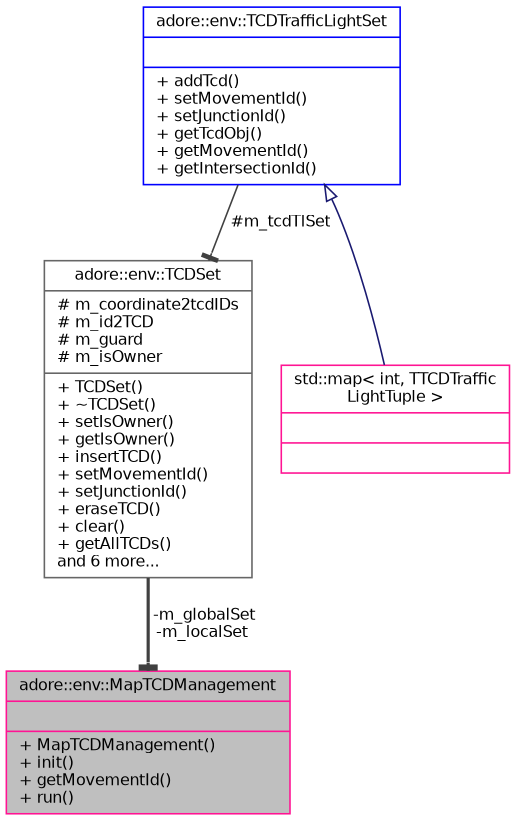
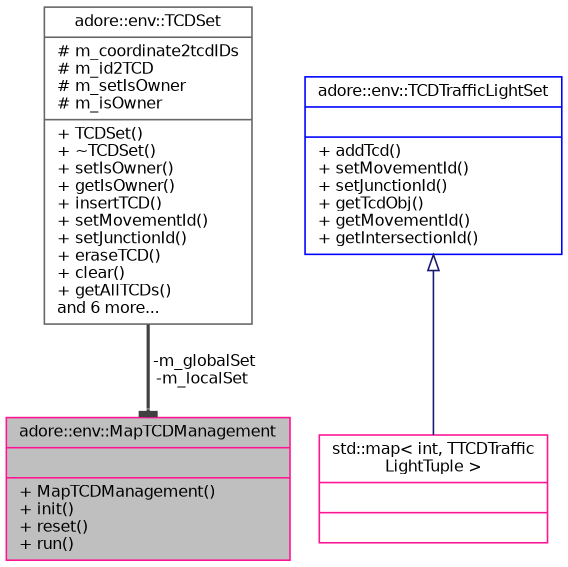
(225, 219) -> none
(101, 340) -> (122, 86)
(96, 780) -> (54, 527)
